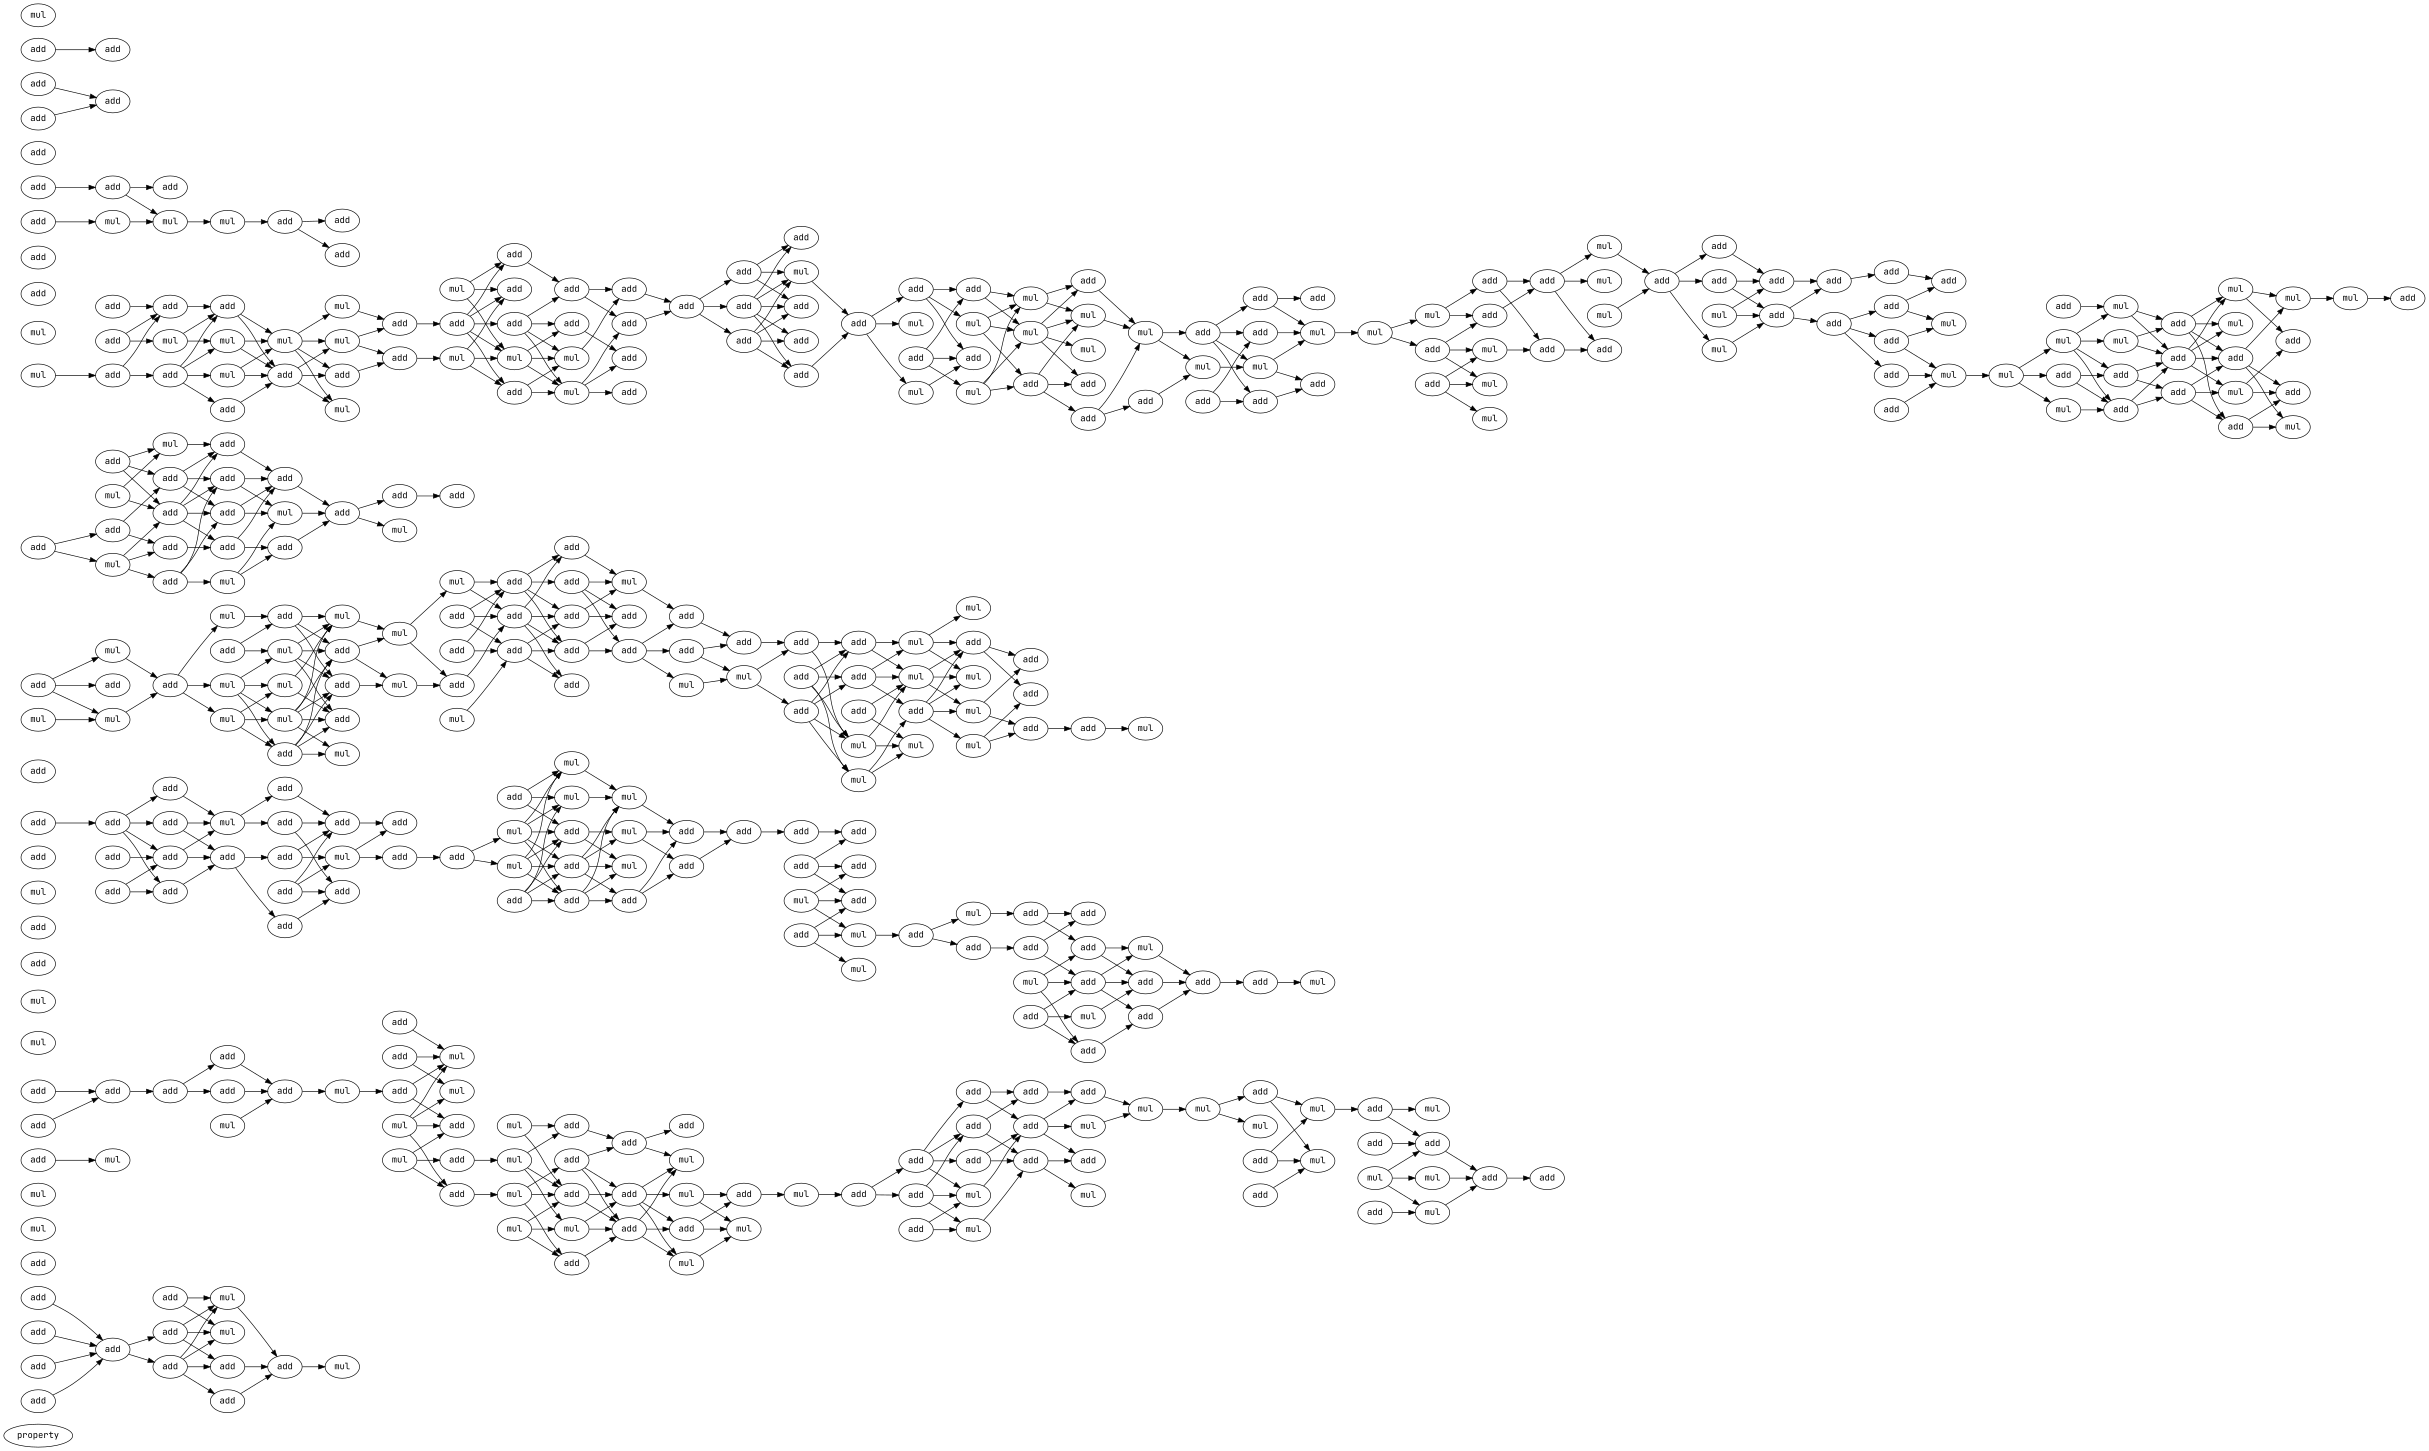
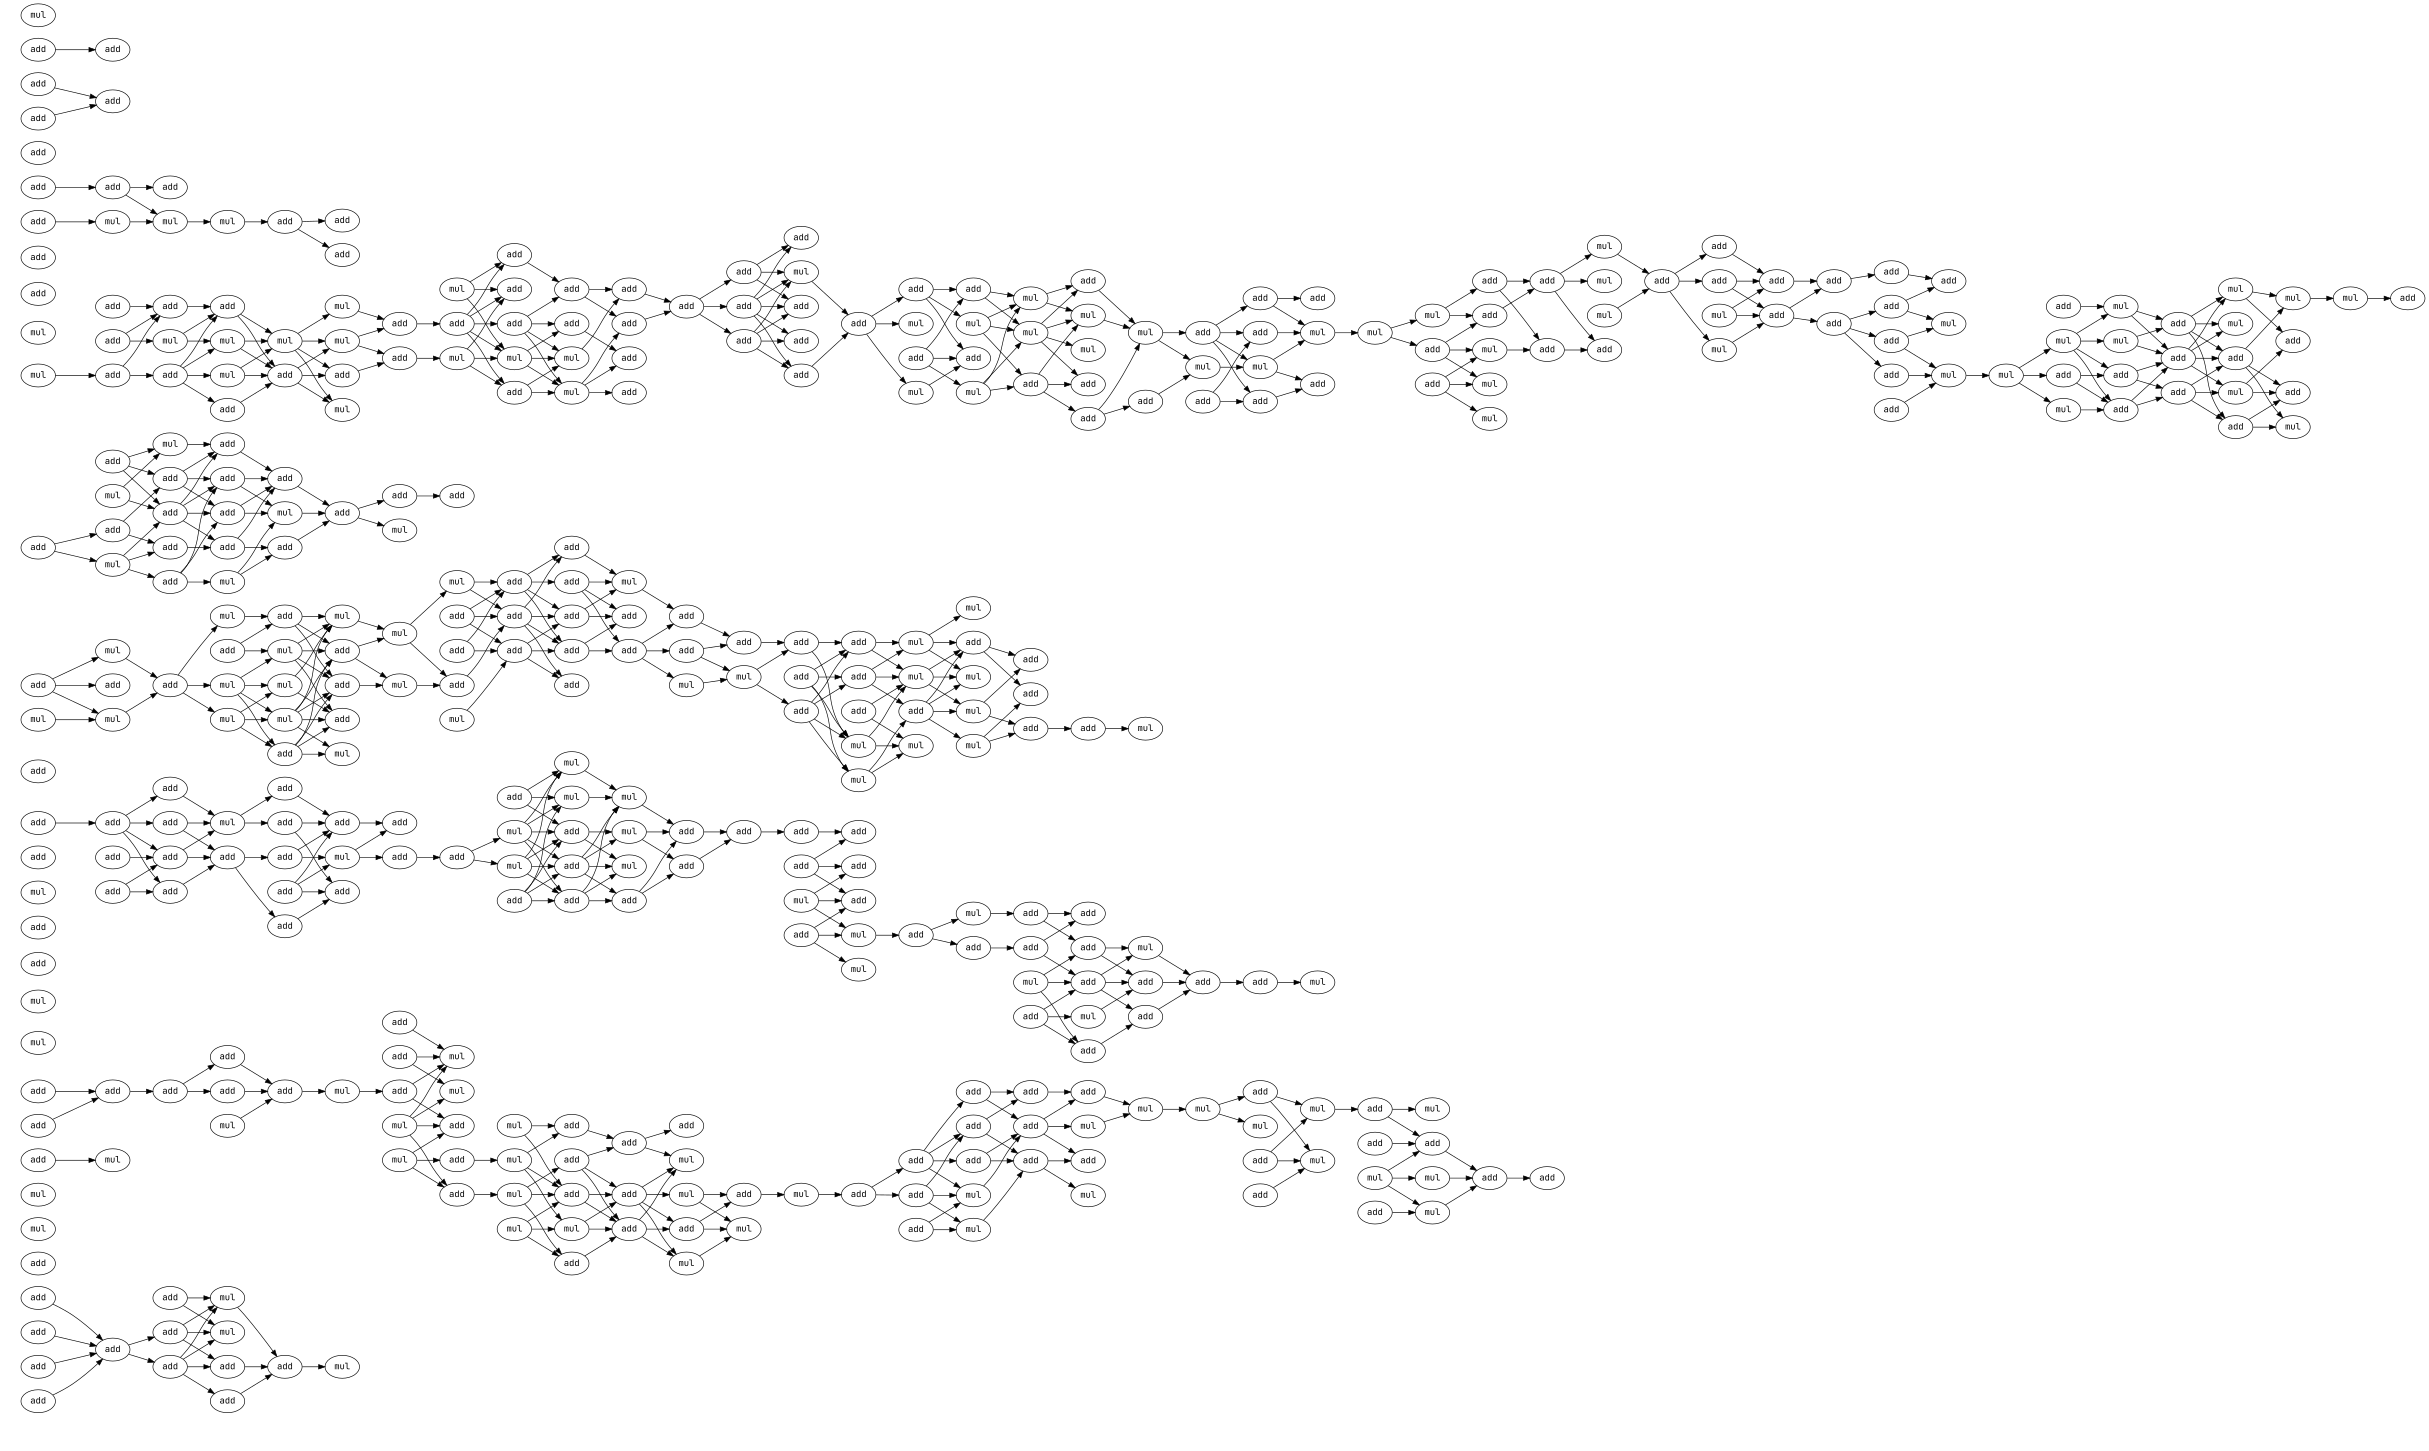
(38, 1436) -> none
